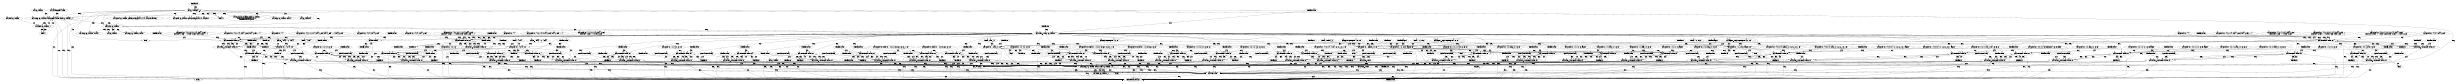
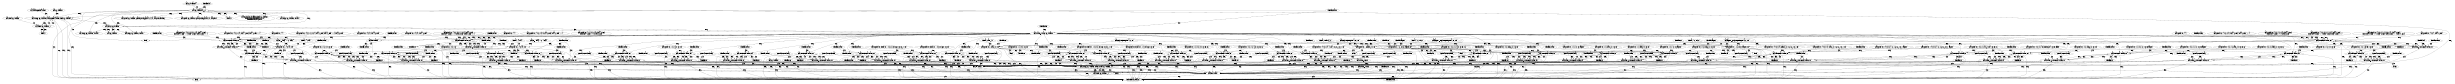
(248, 12) -> (195, 7)
